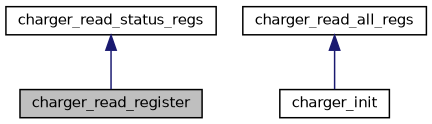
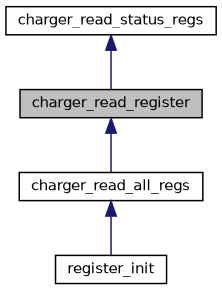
(335, 104) -> (111, 269)
none -> (111, 153)
